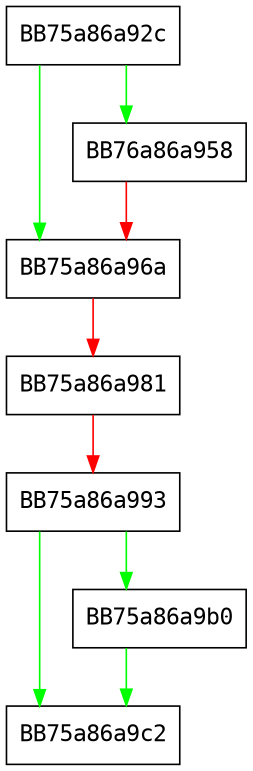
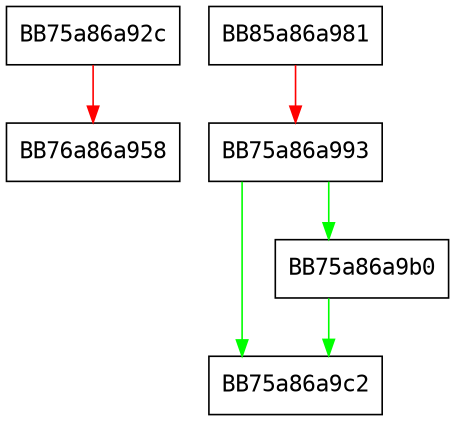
(126, 86) -> (93, 86)
(93, 269) -> none
(93, 385) -> (296, 36)
